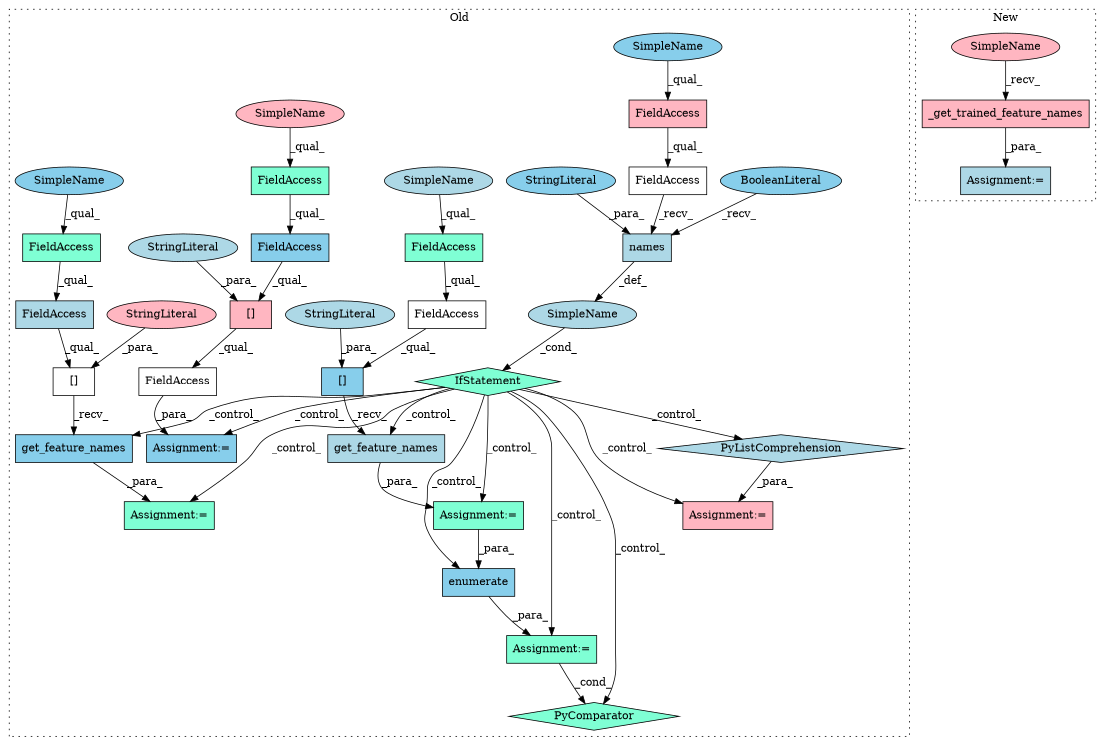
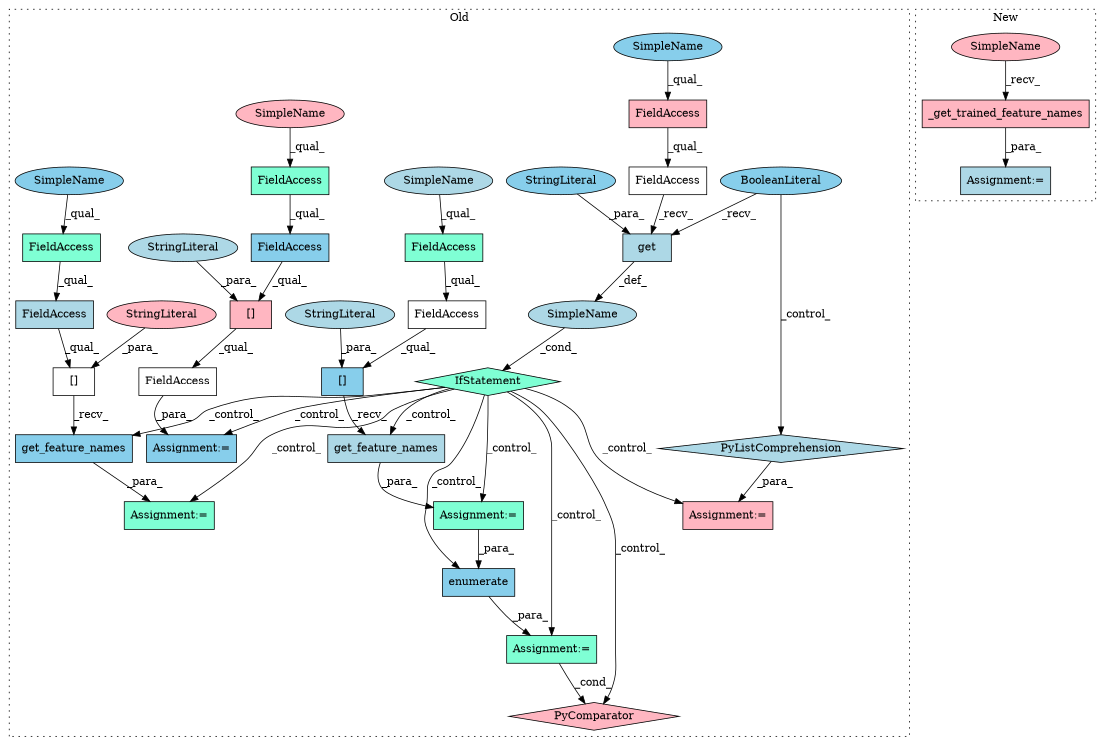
(647, 248) -> (647, 248)
(627, 413) -> (781, 311)
(594, 716) -> (594, 716)
